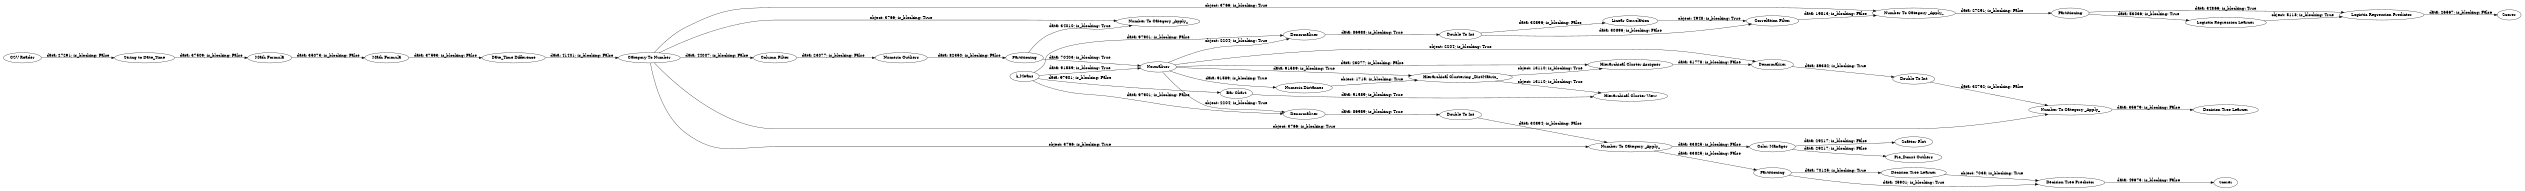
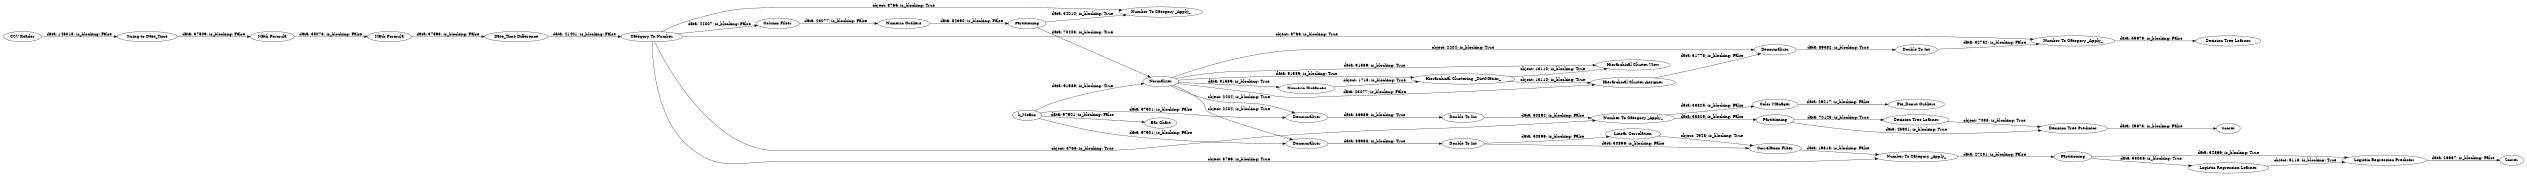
(78, 56) -> (79, 34)
(1421, 98) -> (1384, 68)
(1914, 142) -> none
